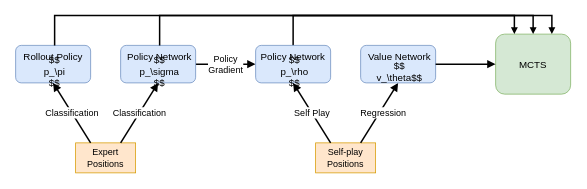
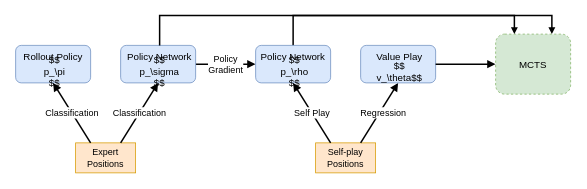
(90, 15) -> none
(399, 57) -> (399, 57)
(533, 64) -> (533, 64)
